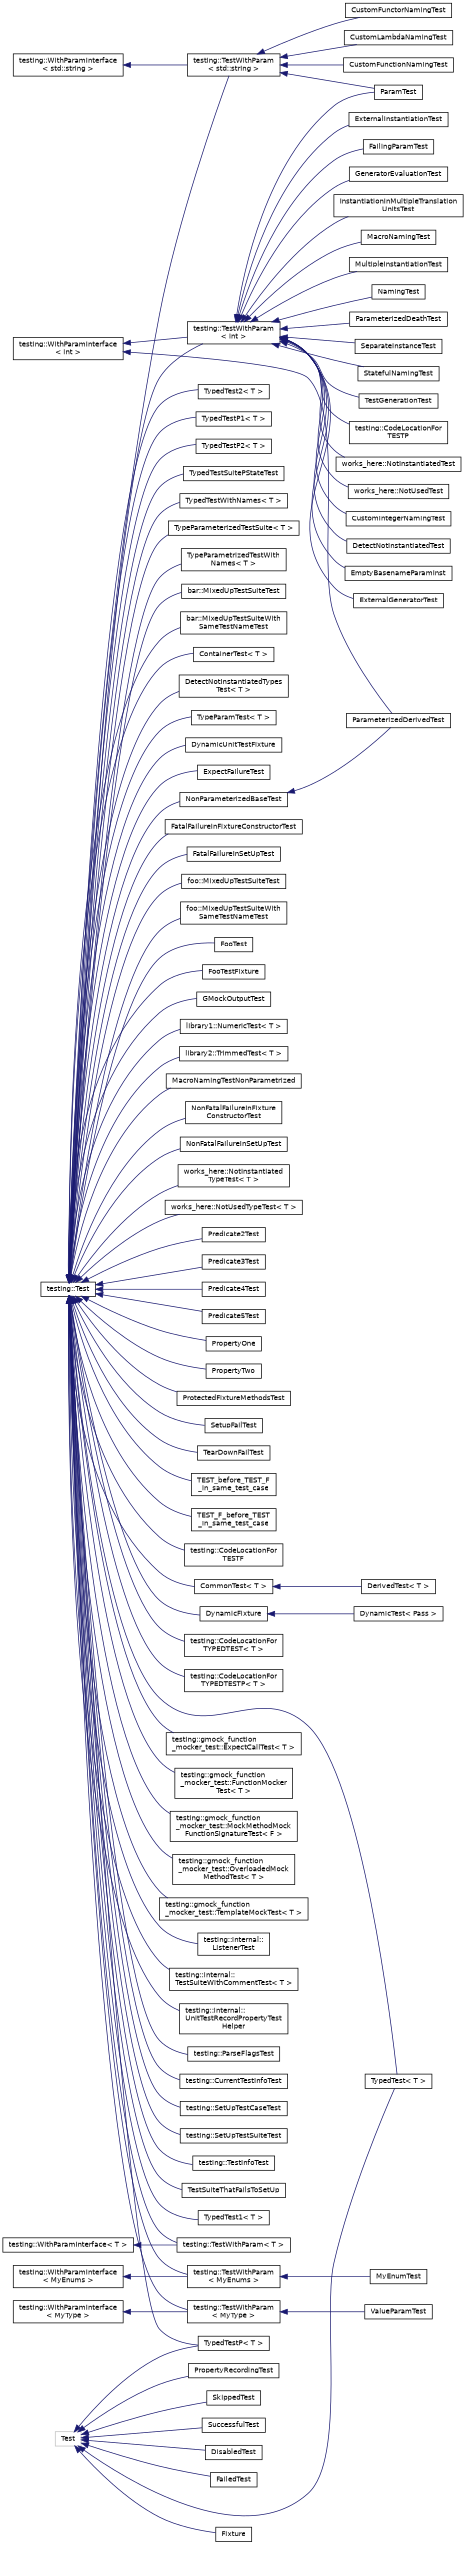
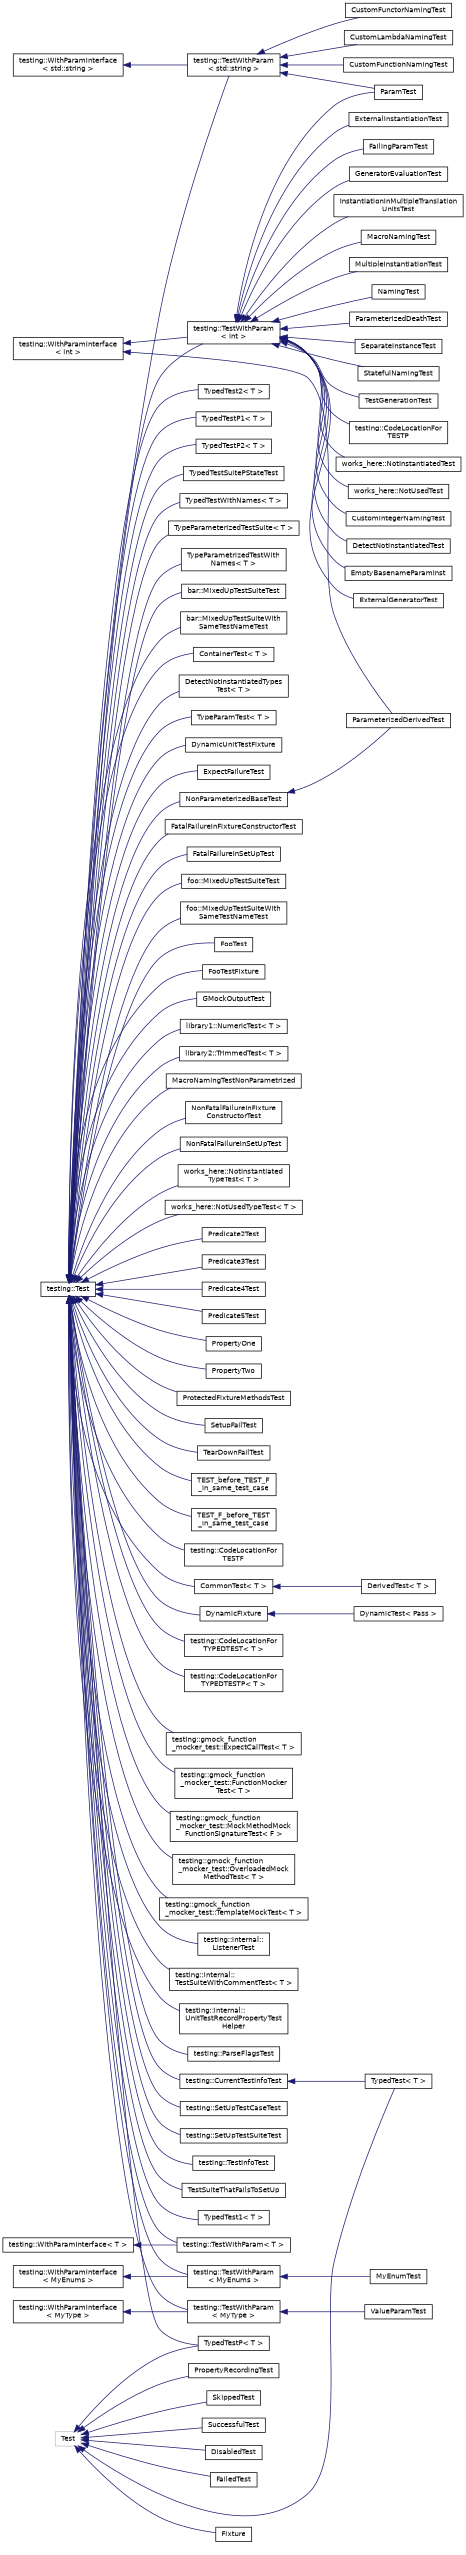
(211, 1715) -> (330, 2081)
